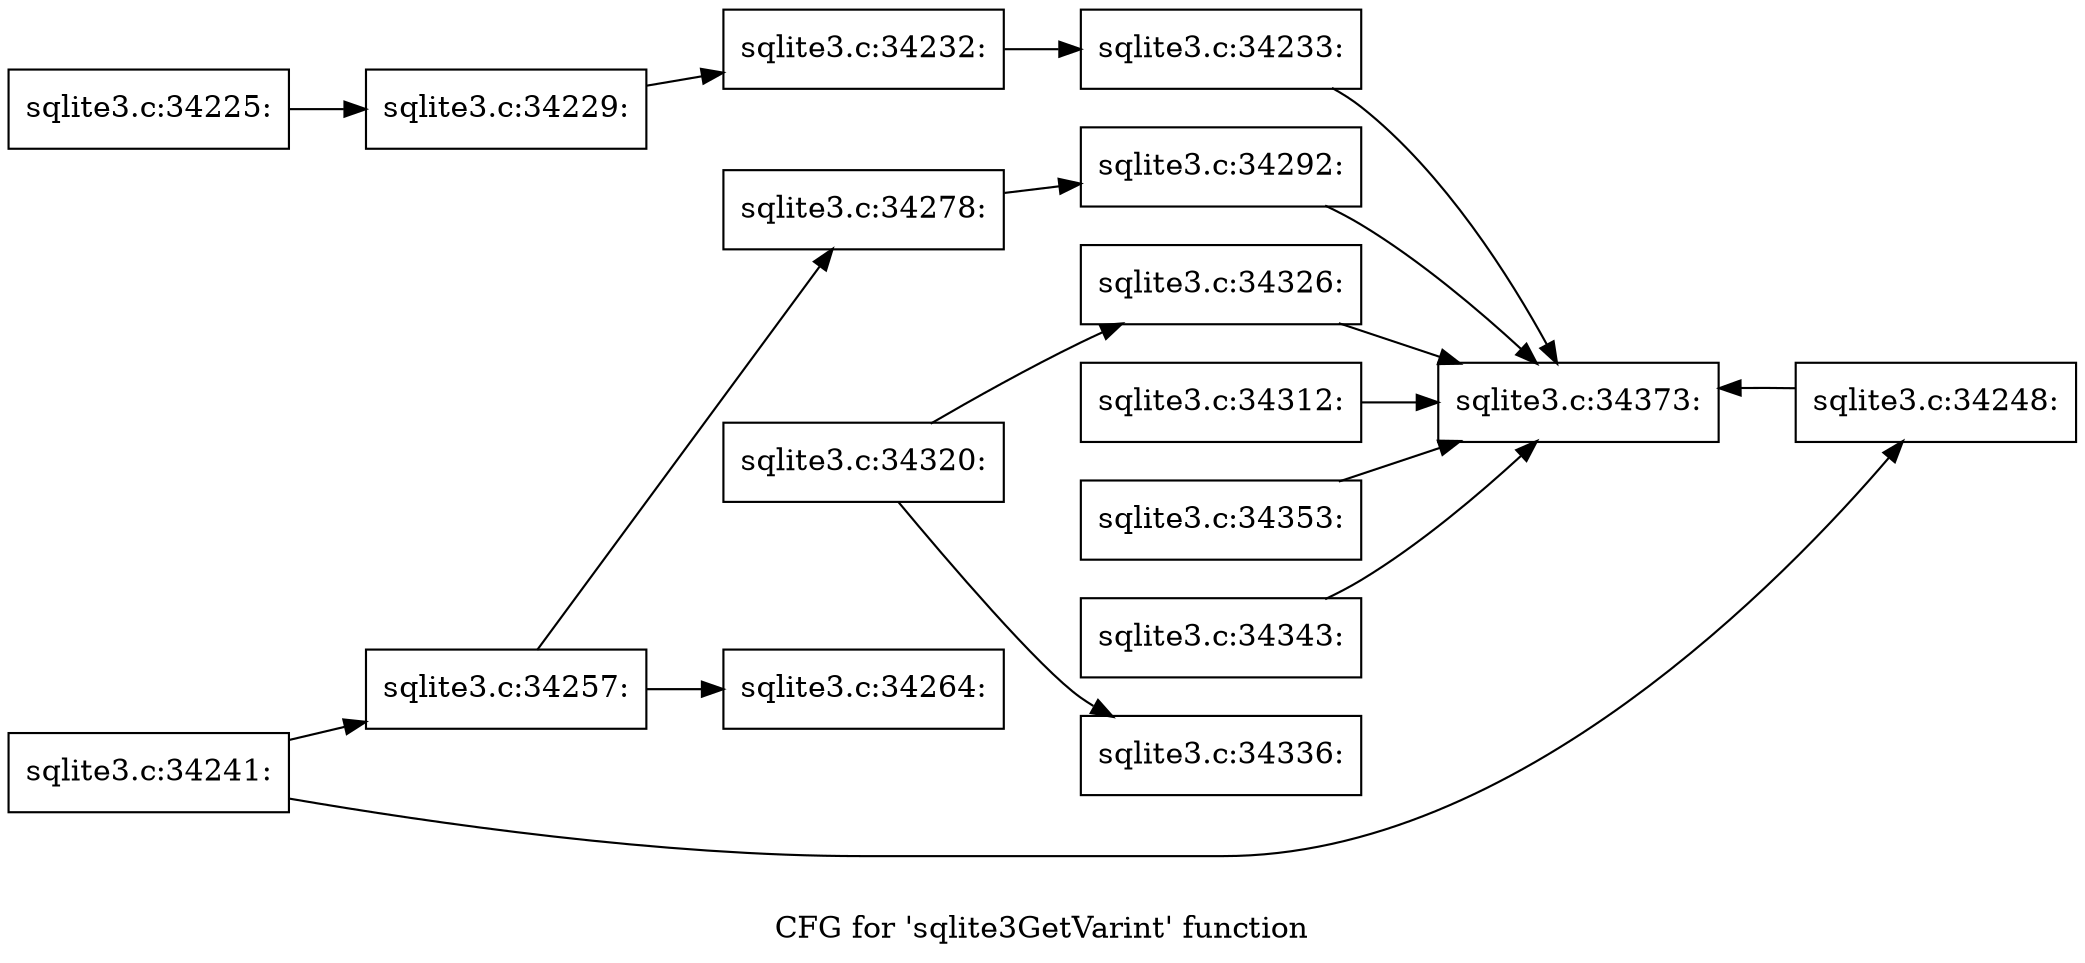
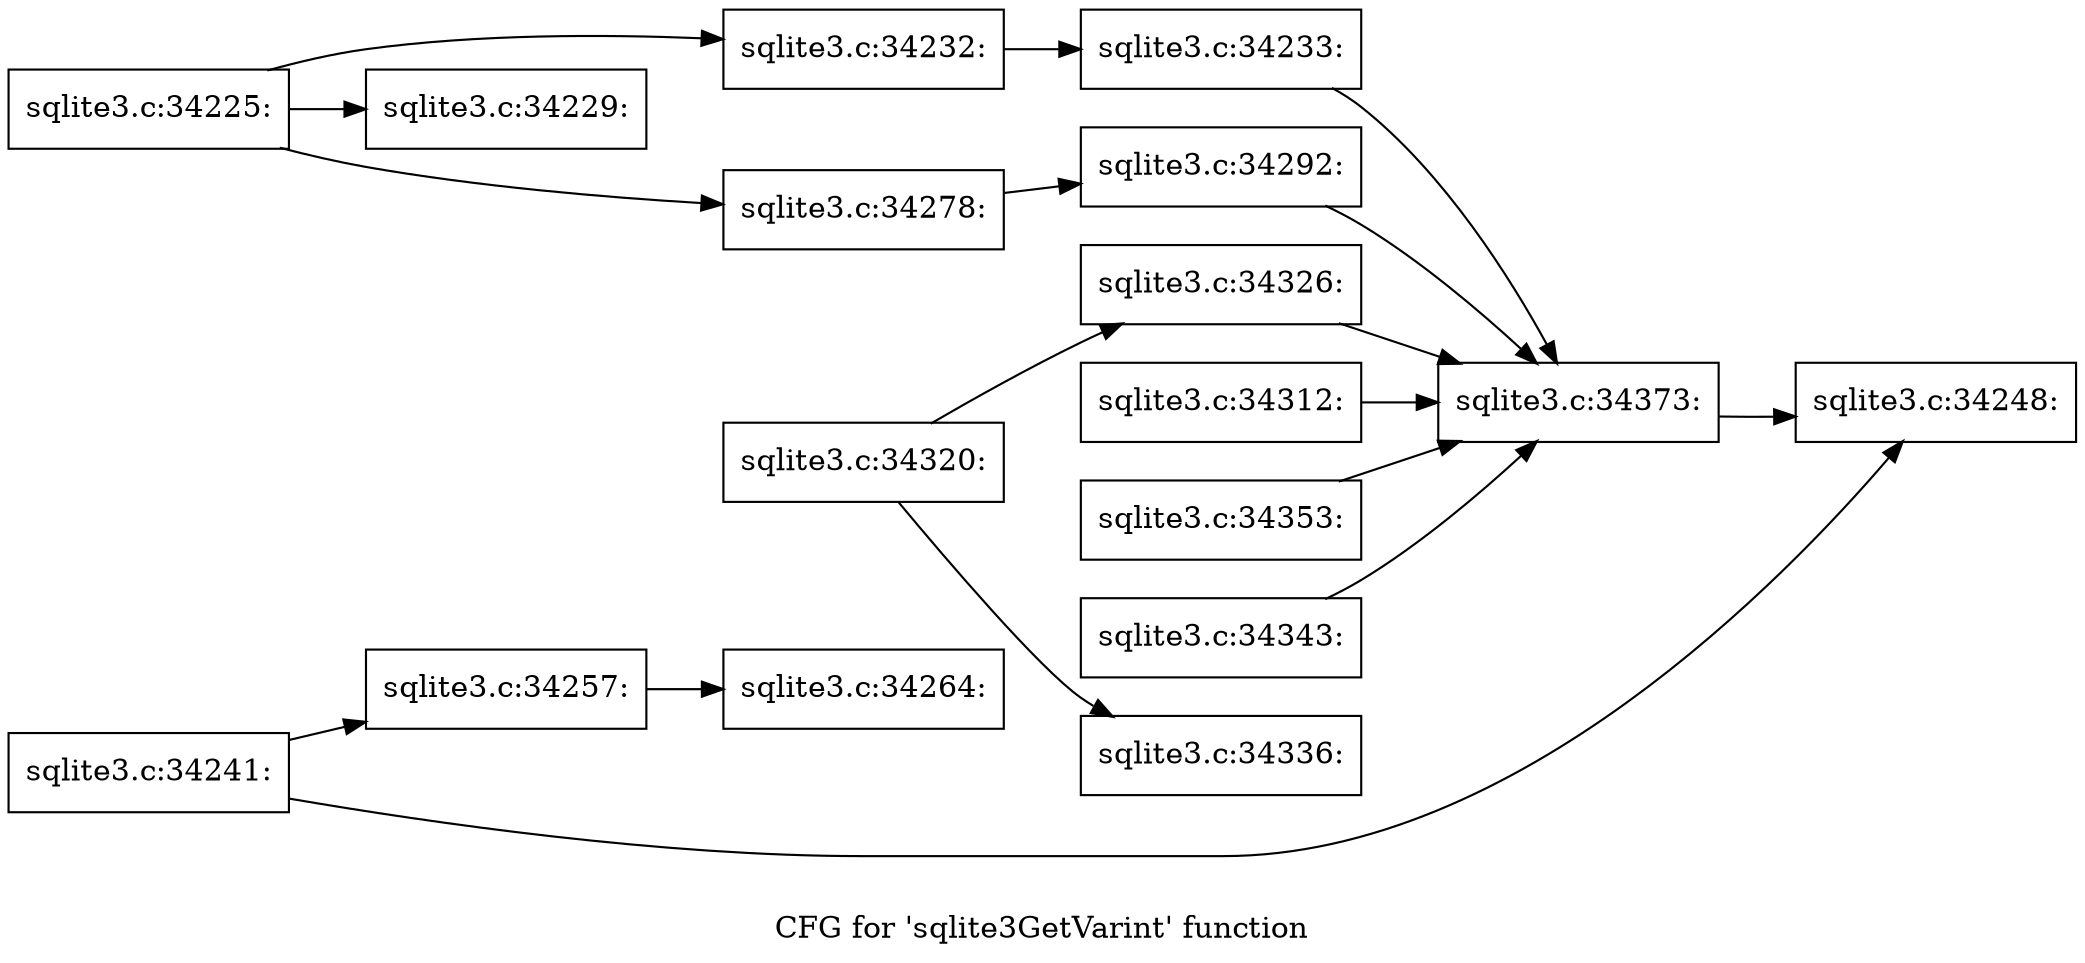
(674, 81) -> (483, 39)
(1768, 388) -> (1746, 417)
(678, 458) -> (489, 185)
